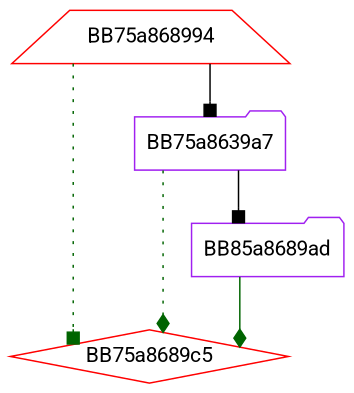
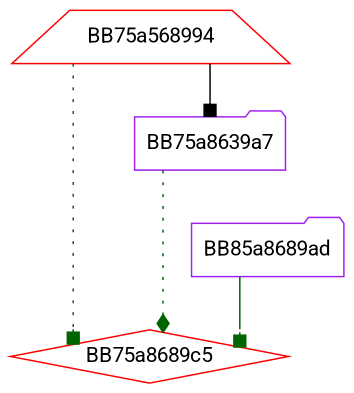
(151, 37) -> (151, 37)
(239, 189) -> none
(240, 303) -> (240, 303)
